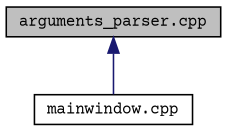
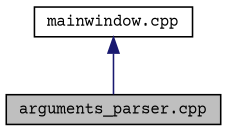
(113, 74) -> (113, 74)
